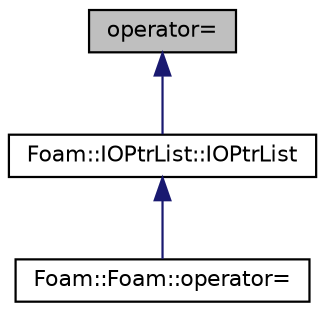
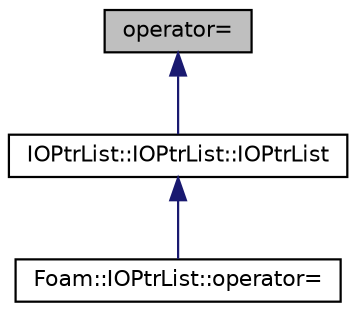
(163, 156) -> (178, 156)
(163, 281) -> (178, 281)
